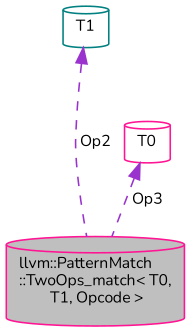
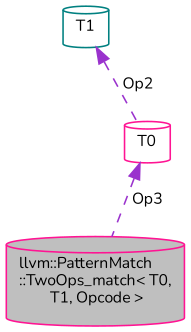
(76, 150) -> (120, 91)
